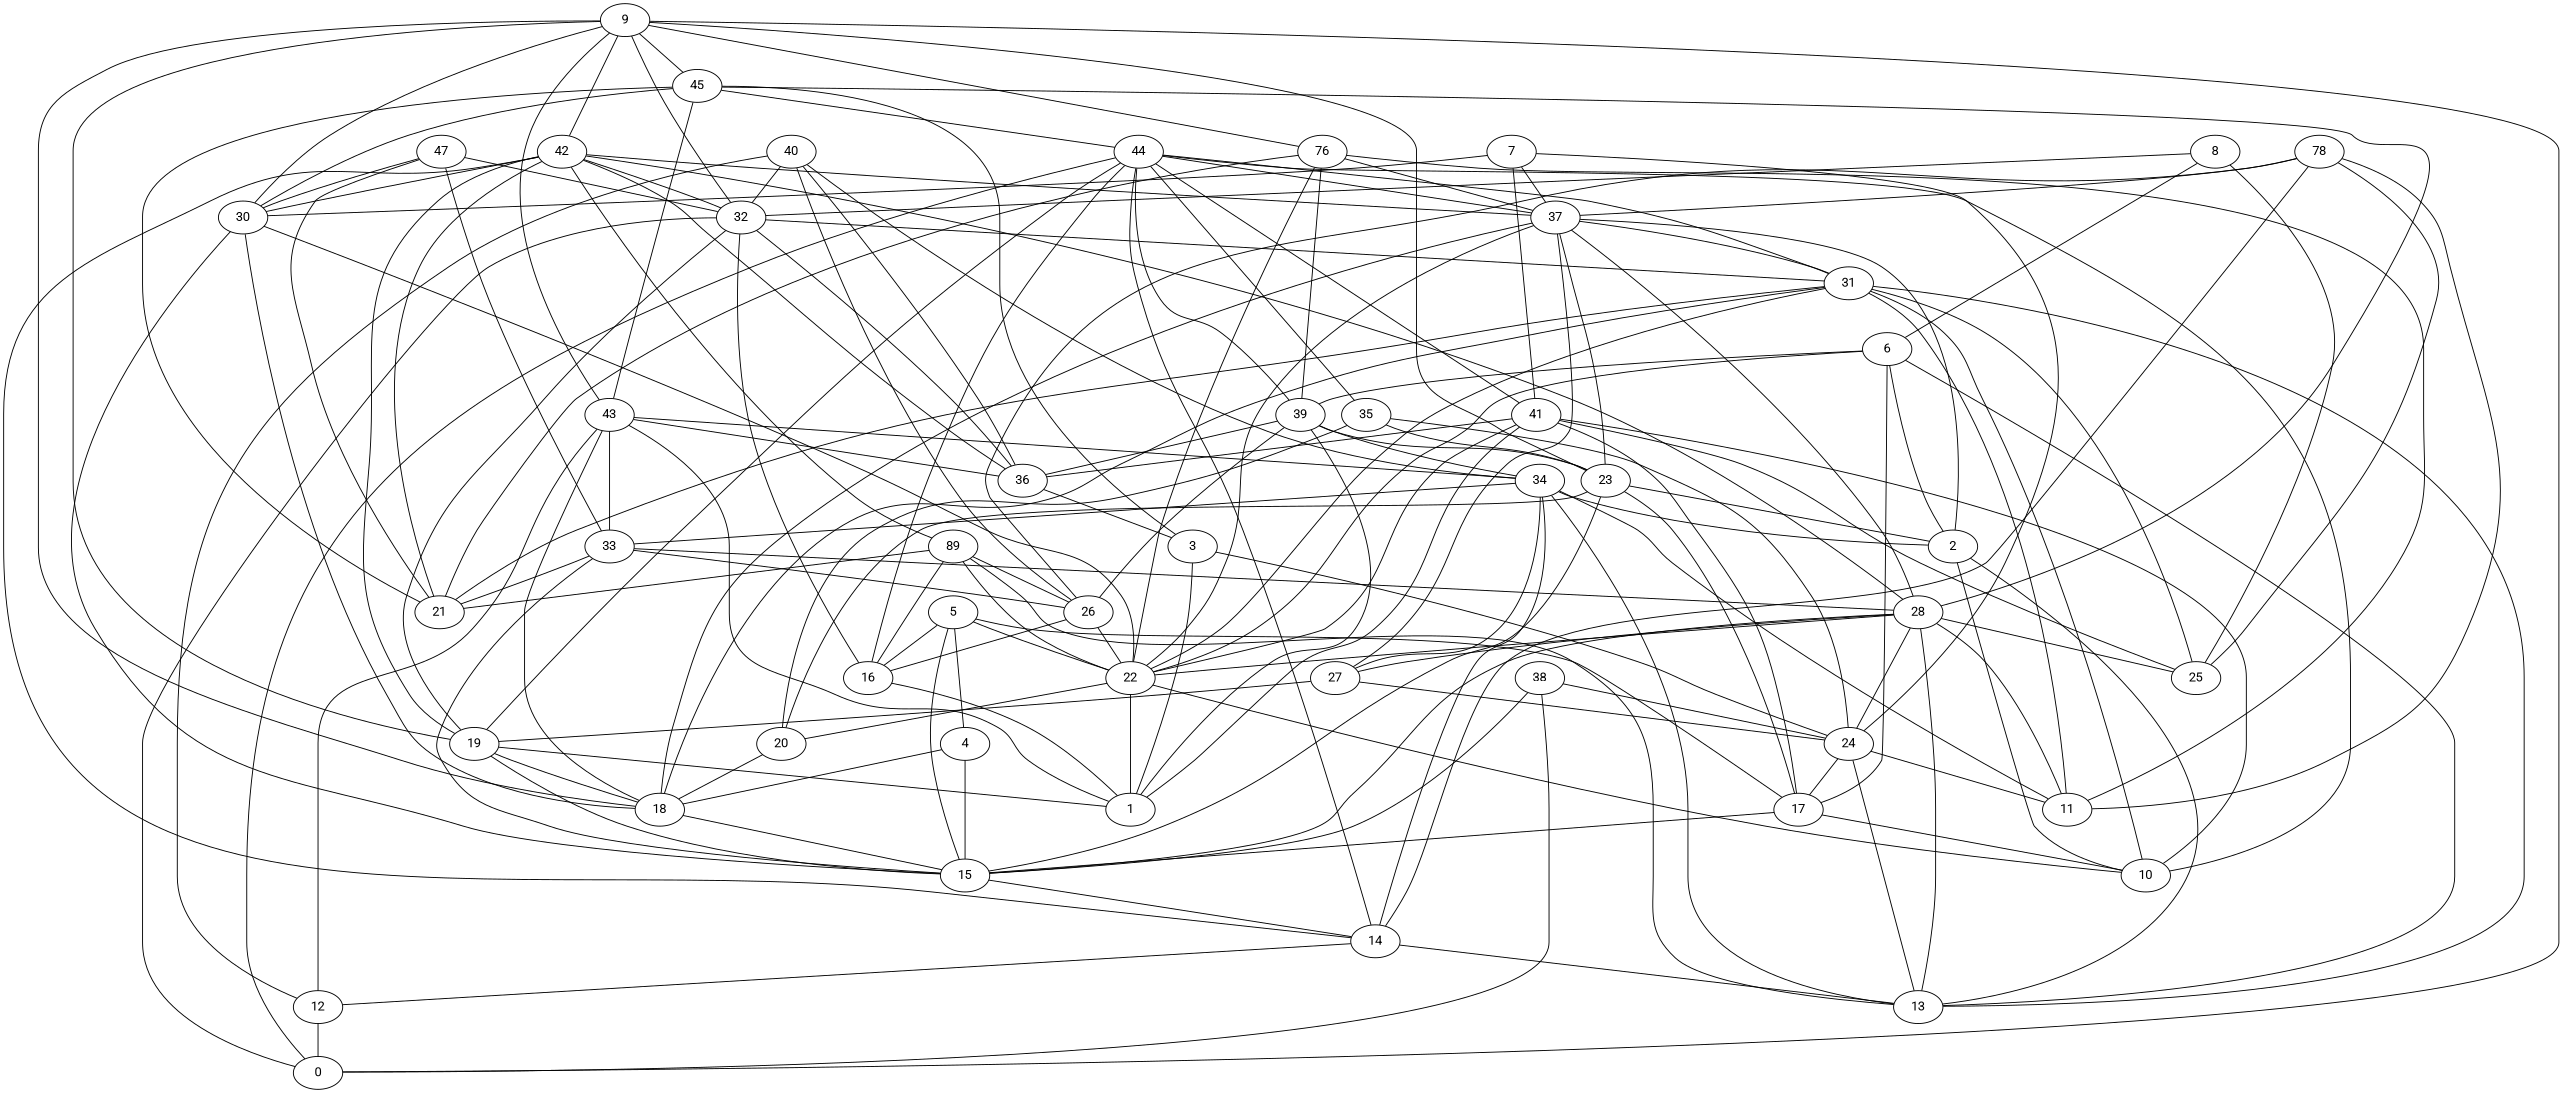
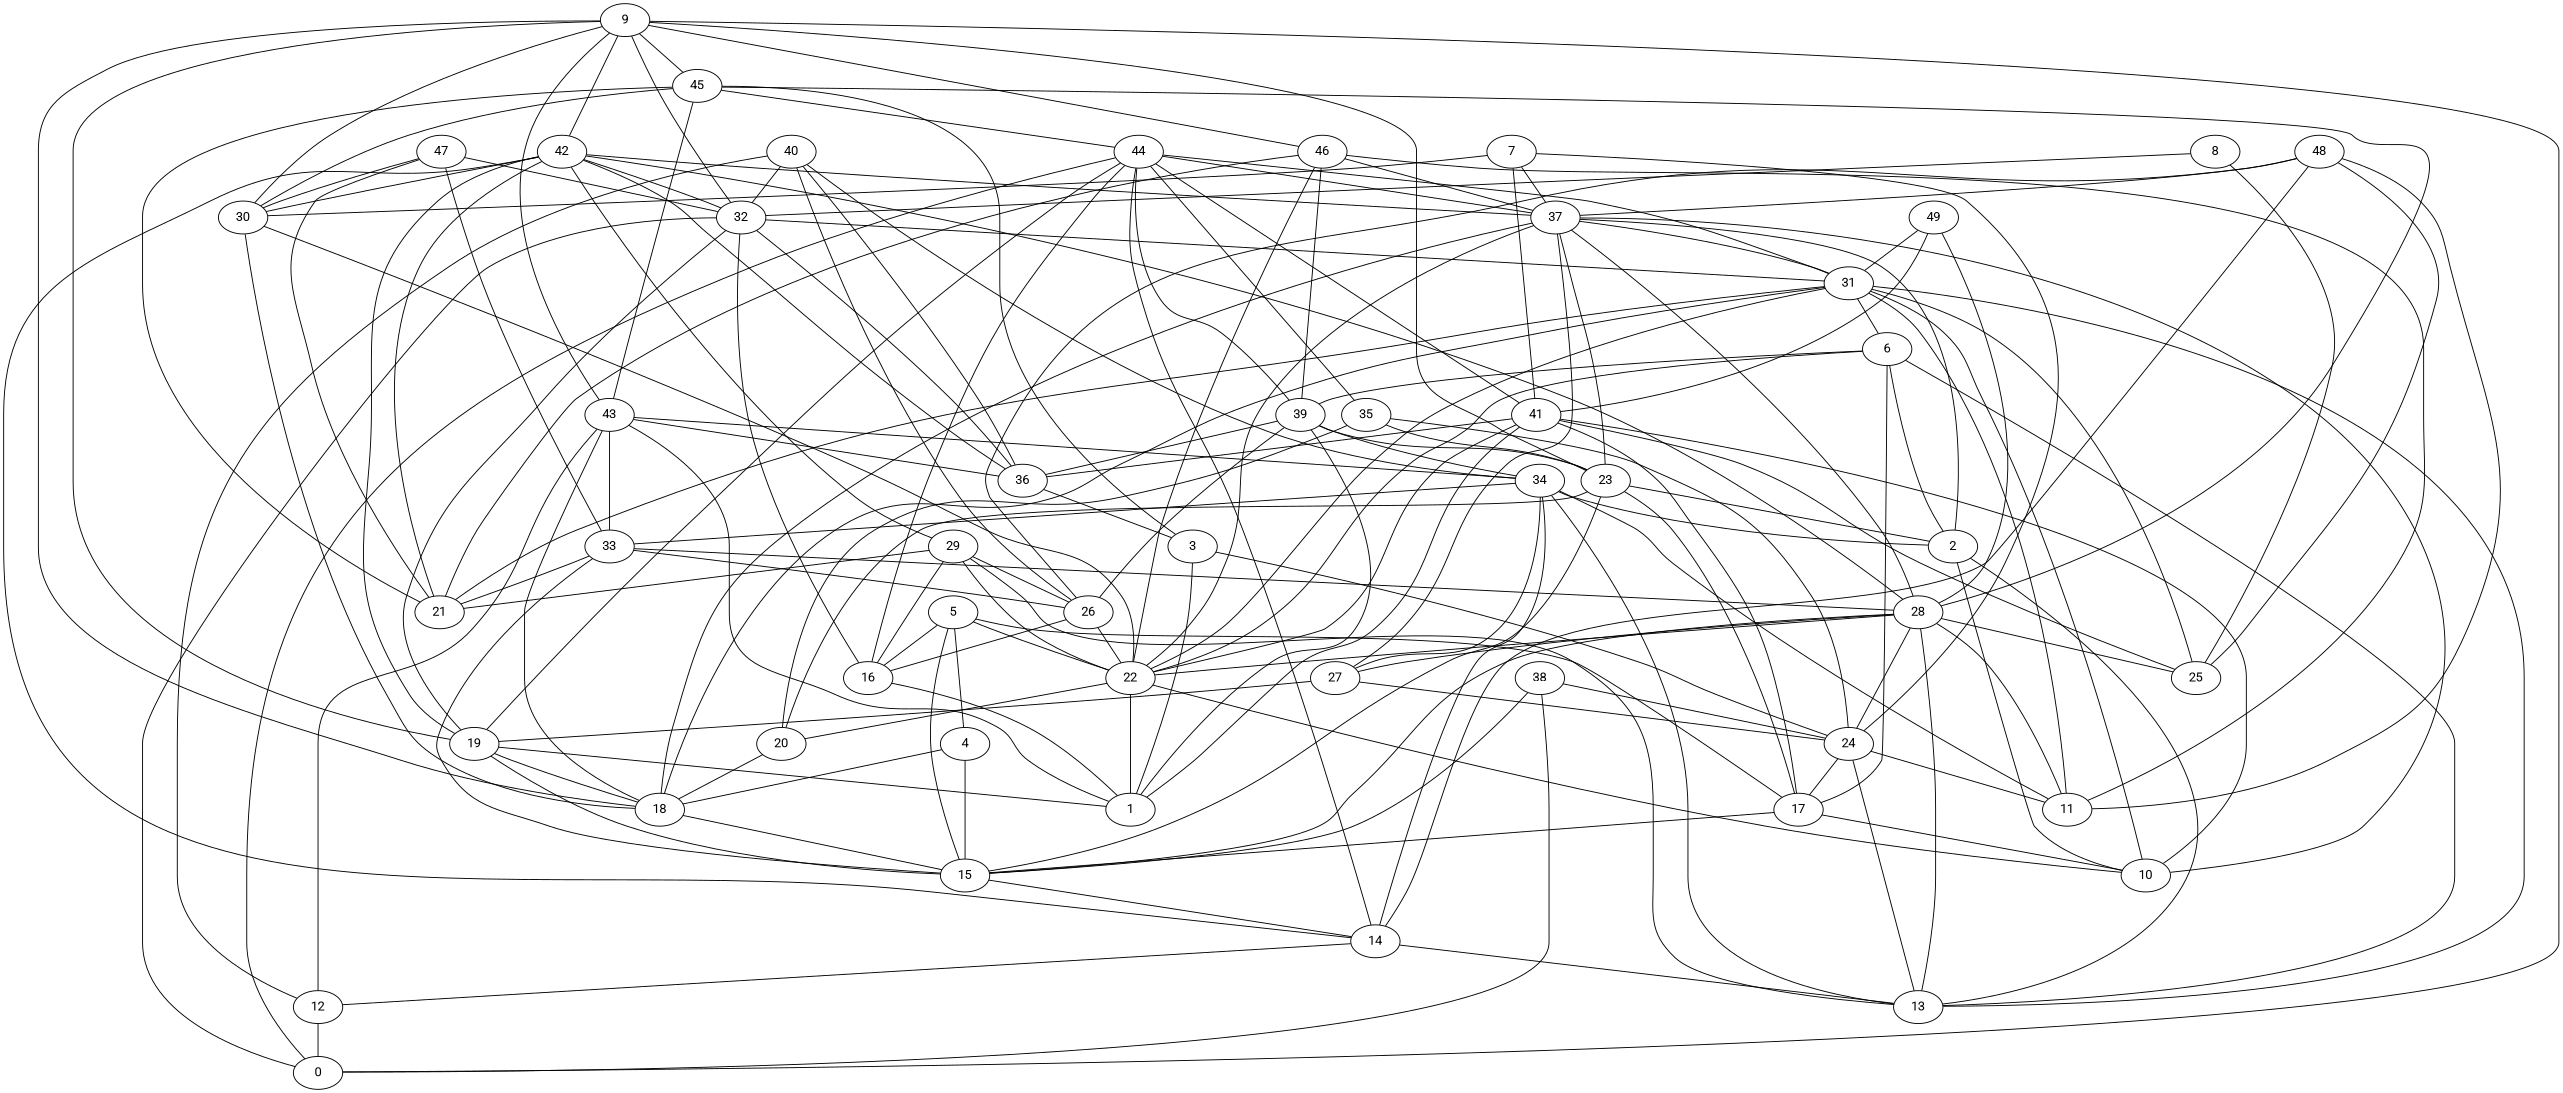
(1322, 152) -> (1322, 152)
(2319, 152) -> (2319, 152)
none -> (1934, 218)
(2036, 237) -> (2214, 349)
(2044, 255) -> (1868, 316)
(953, 547) -> (953, 547)
(270, 774) -> none
